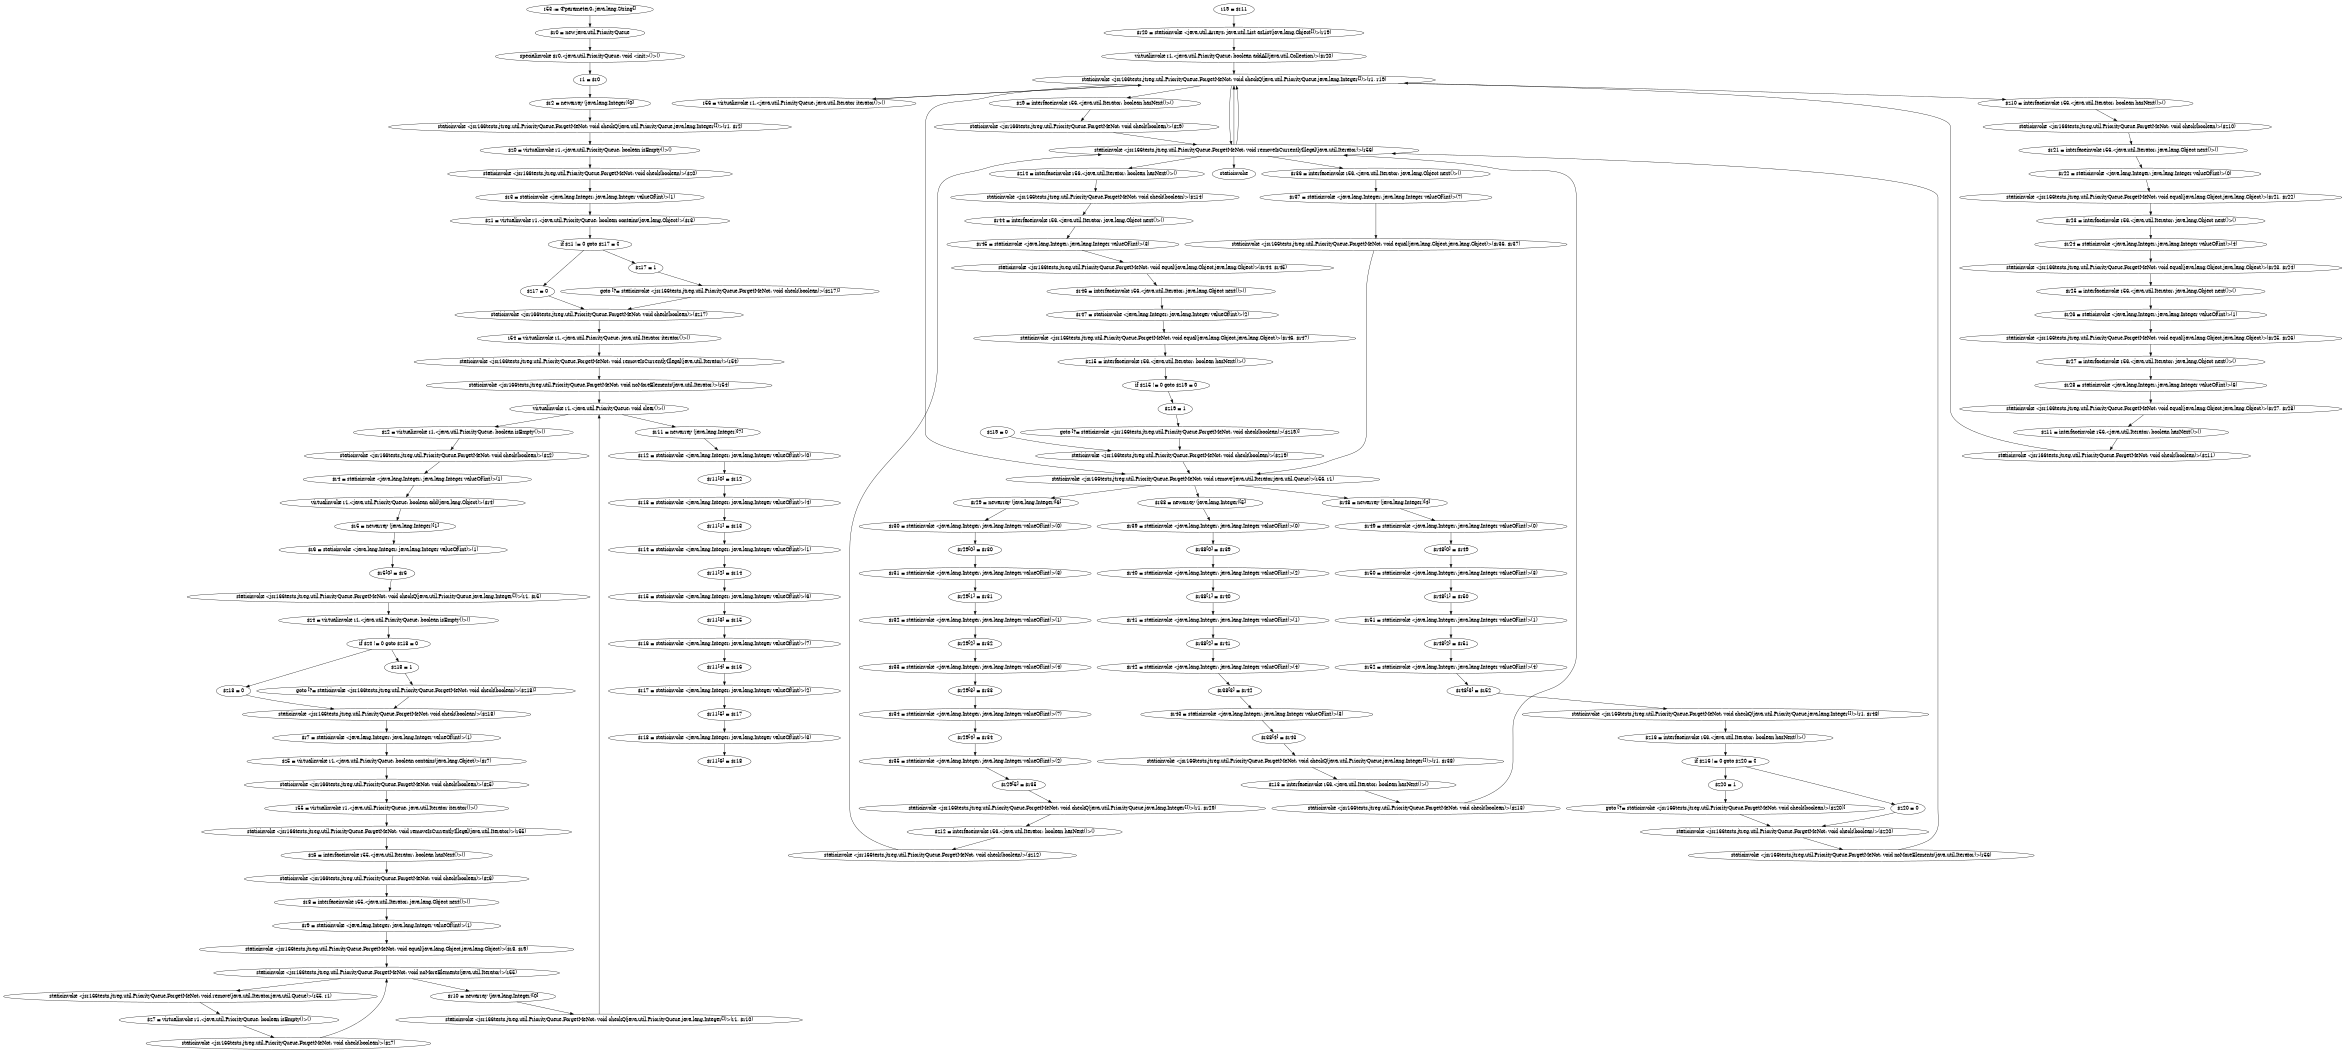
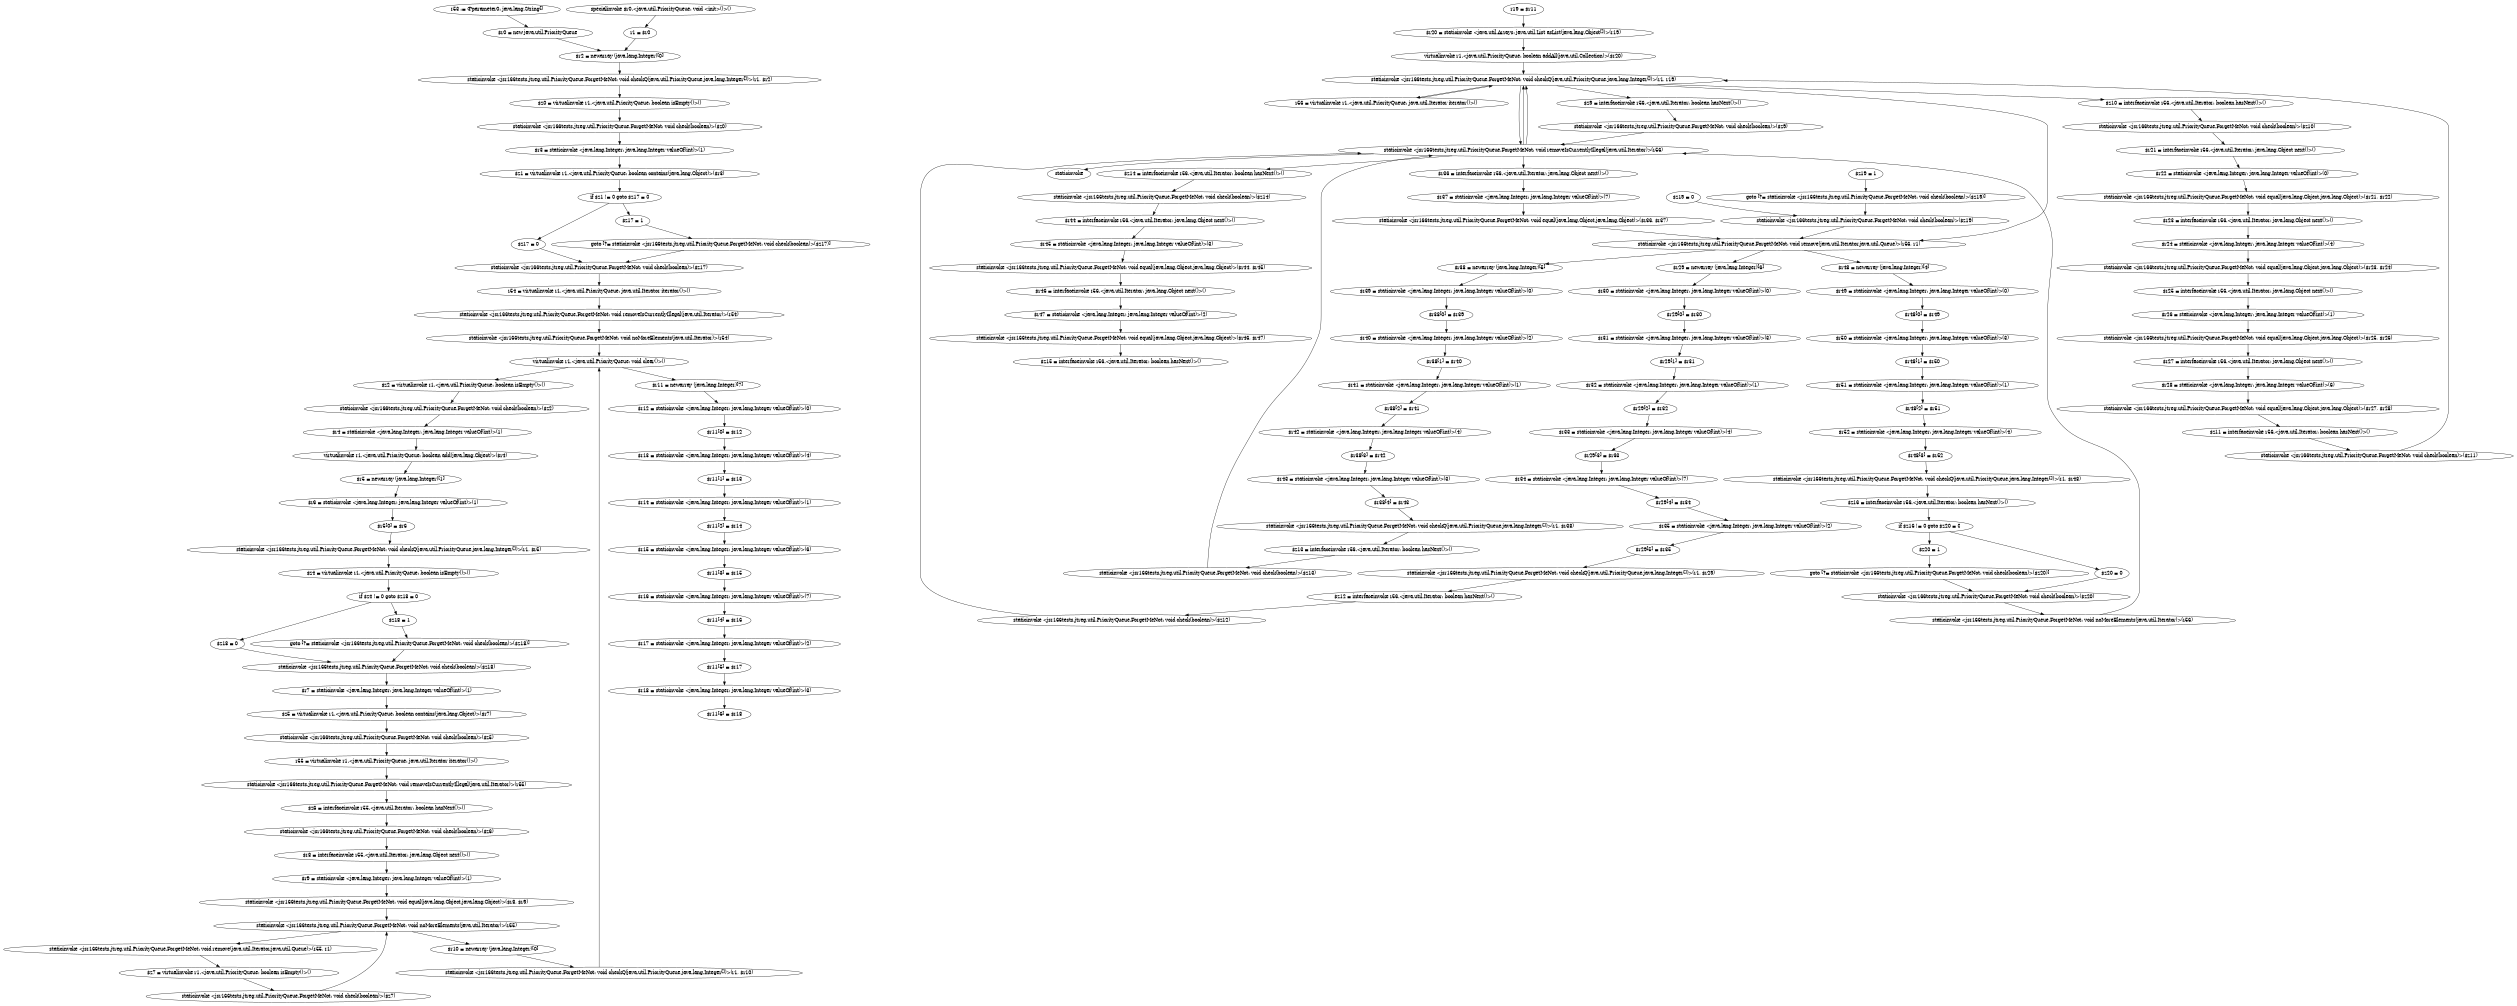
(590, 43) -> (577, 44)
(1166, 385) -> none
